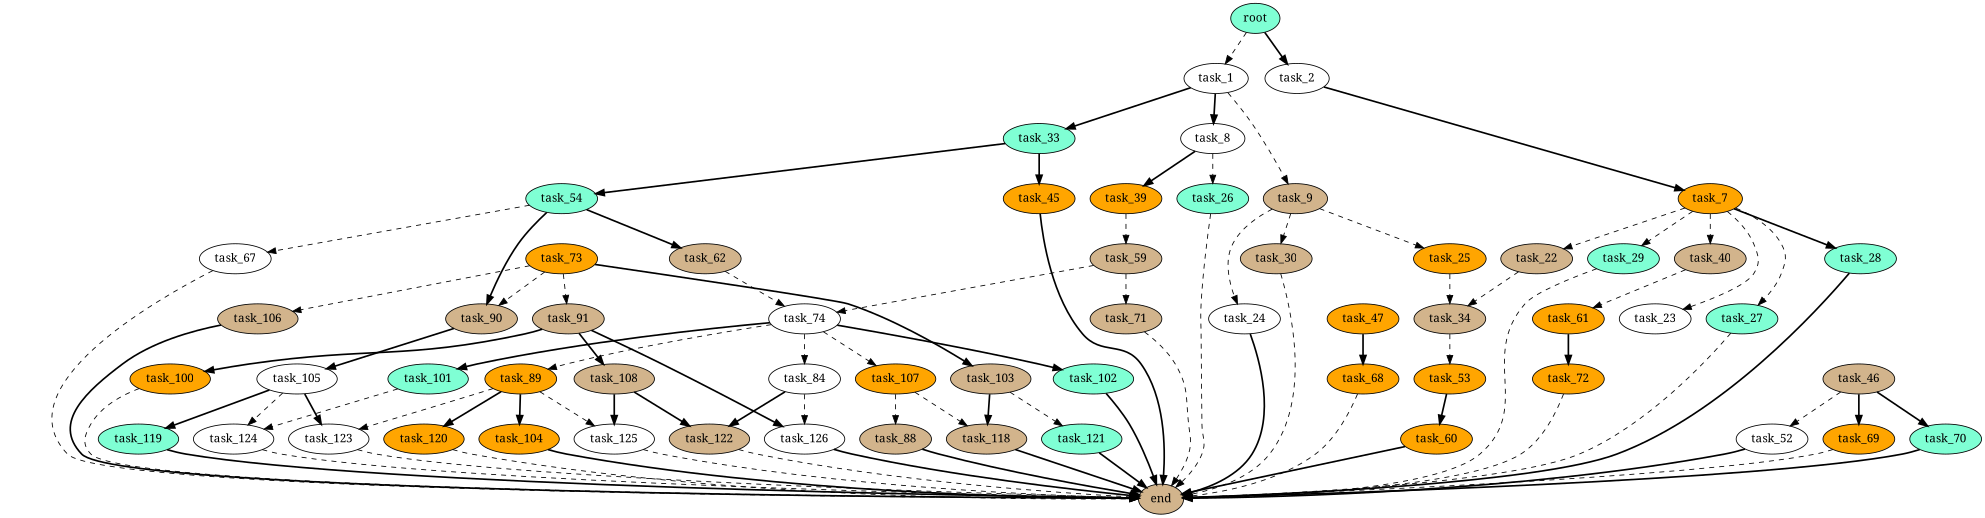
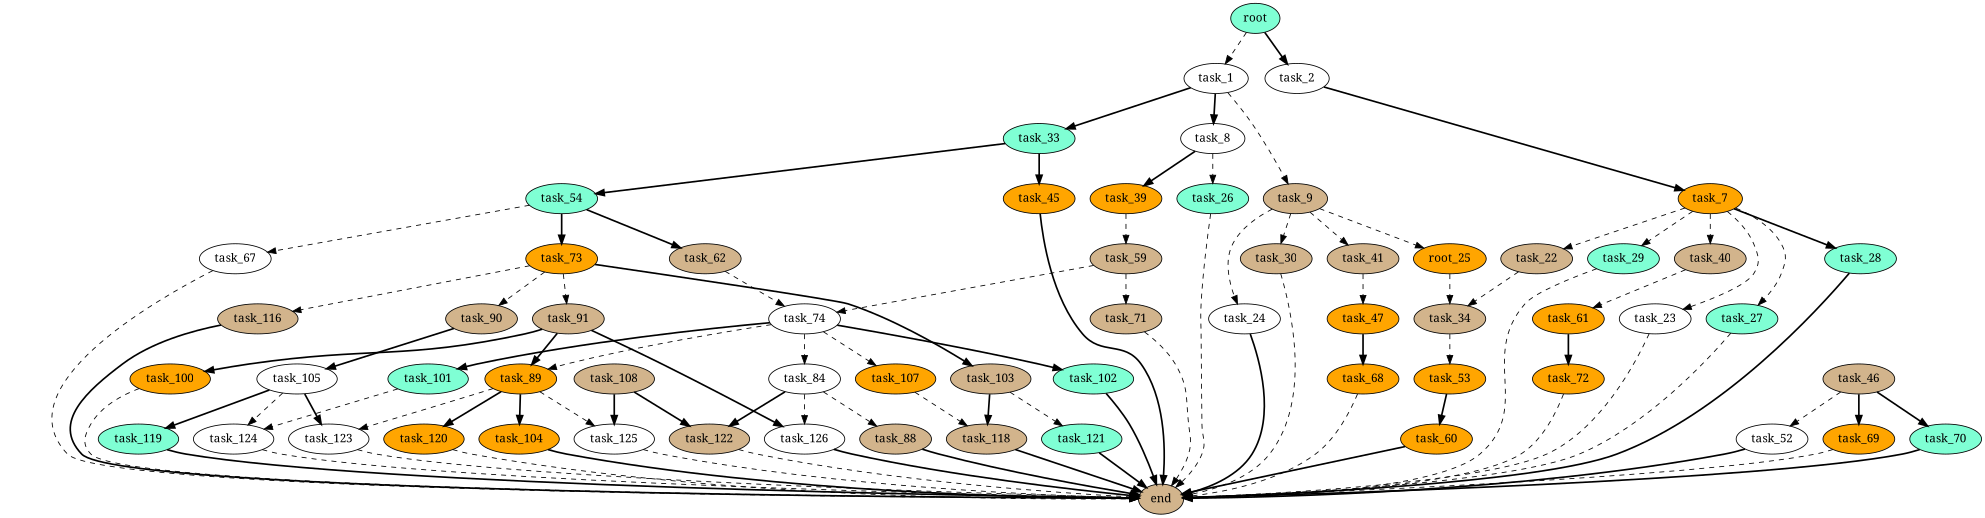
(513, 251) -> (562, 225)
none -> (1363, 259)
(1450, 259) -> (1450, 259)
(258, 319) -> (258, 319)
(592, 350) -> (547, 346)
(896, 405) -> (846, 407)
none -> (1515, 465)
